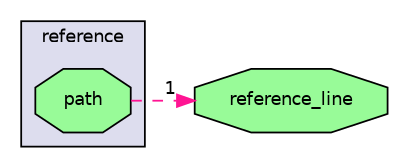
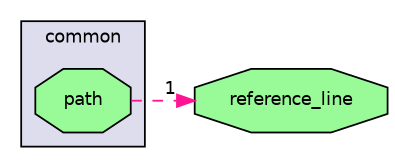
(83, 38) -> (83, 38)
